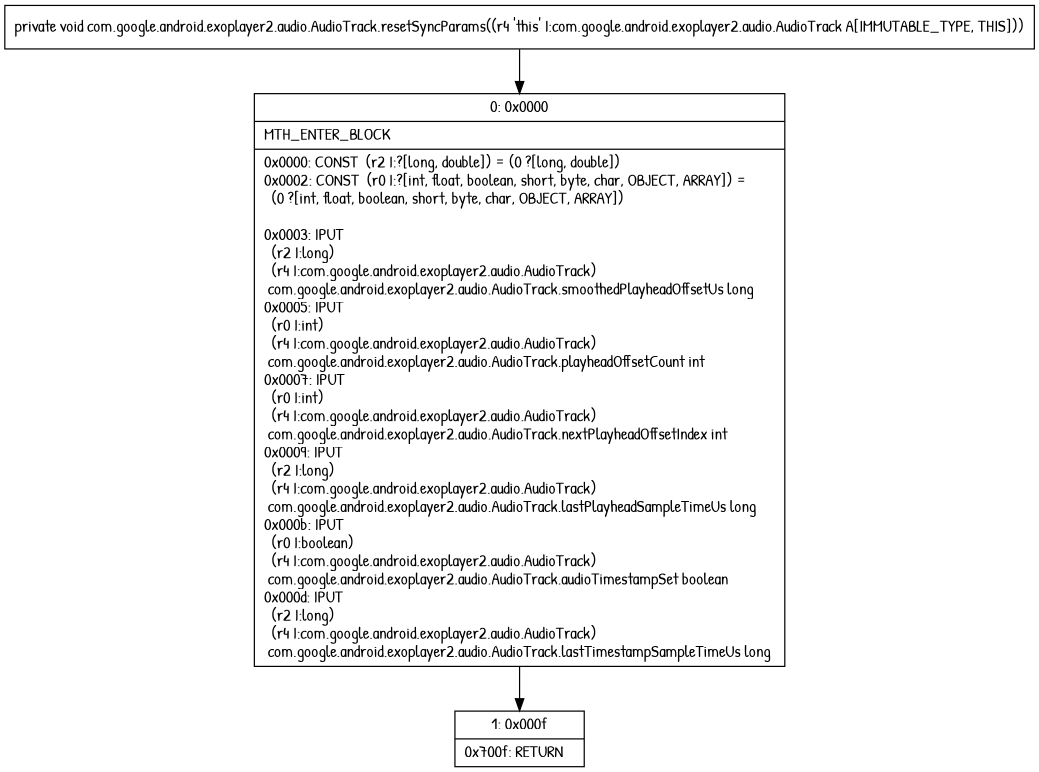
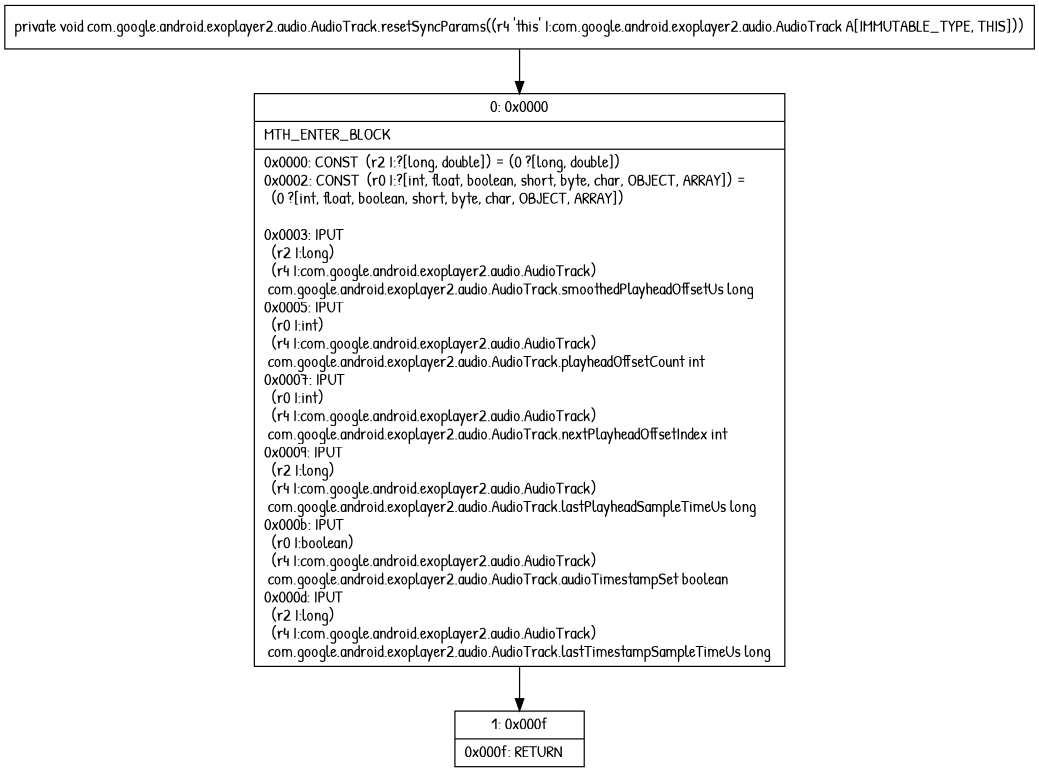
(520, 752) -> (520, 752)
